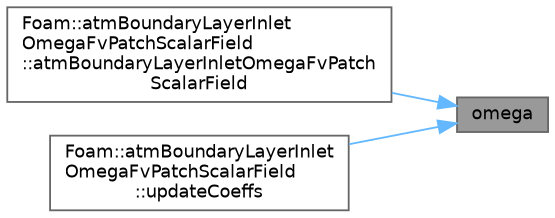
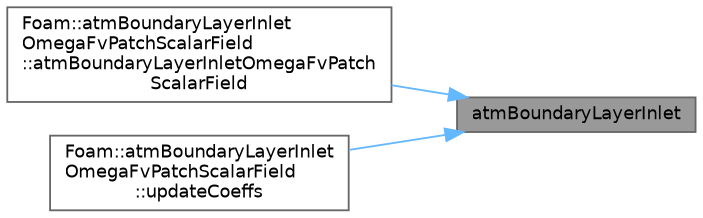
(503, 115) -> (576, 115)
